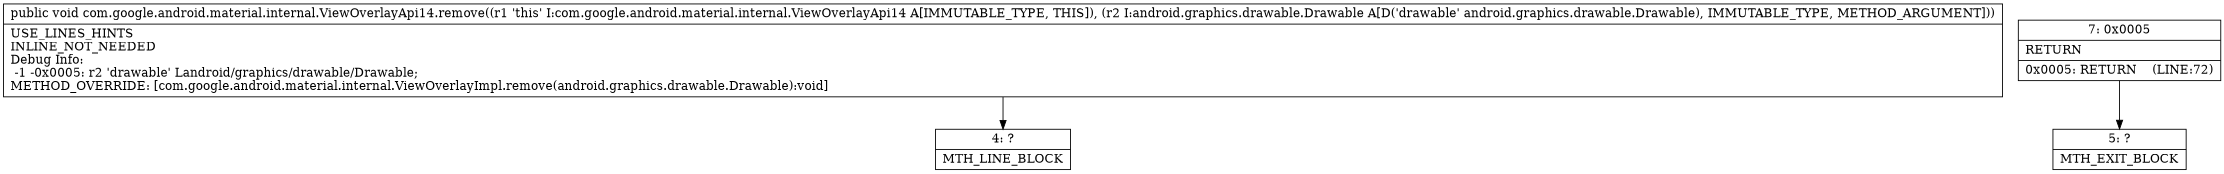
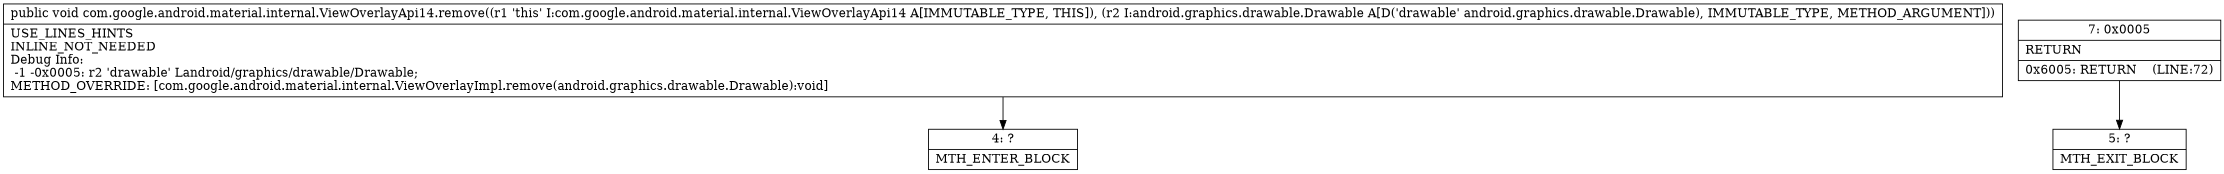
(2120, 70) -> (2120, 70)
(1003, 159) -> (1003, 159)
